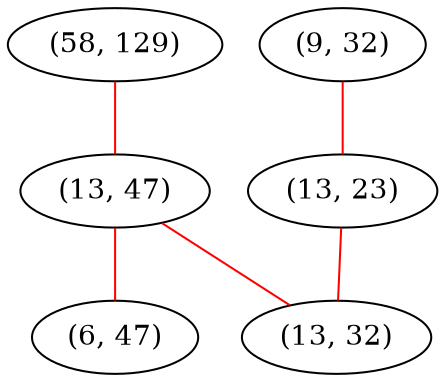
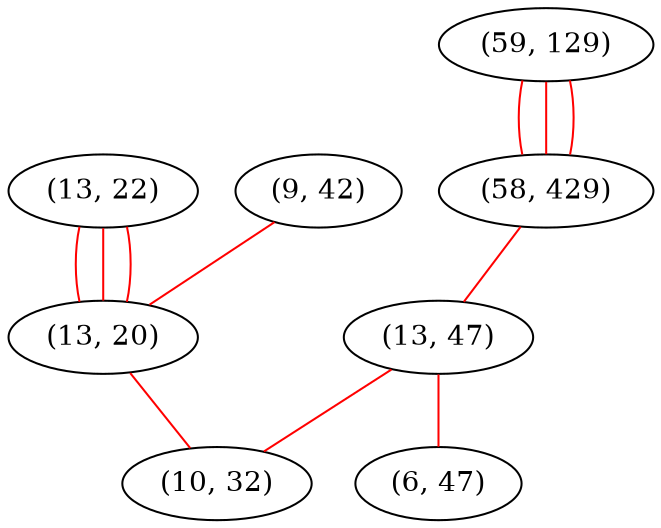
(115, 45) -> (546, 191)
(343, 45) -> (319, 191)
none -> (546, 45)
none -> (103, 191)
(343, 191) -> (103, 337)
(337, 337) -> (217, 484)
